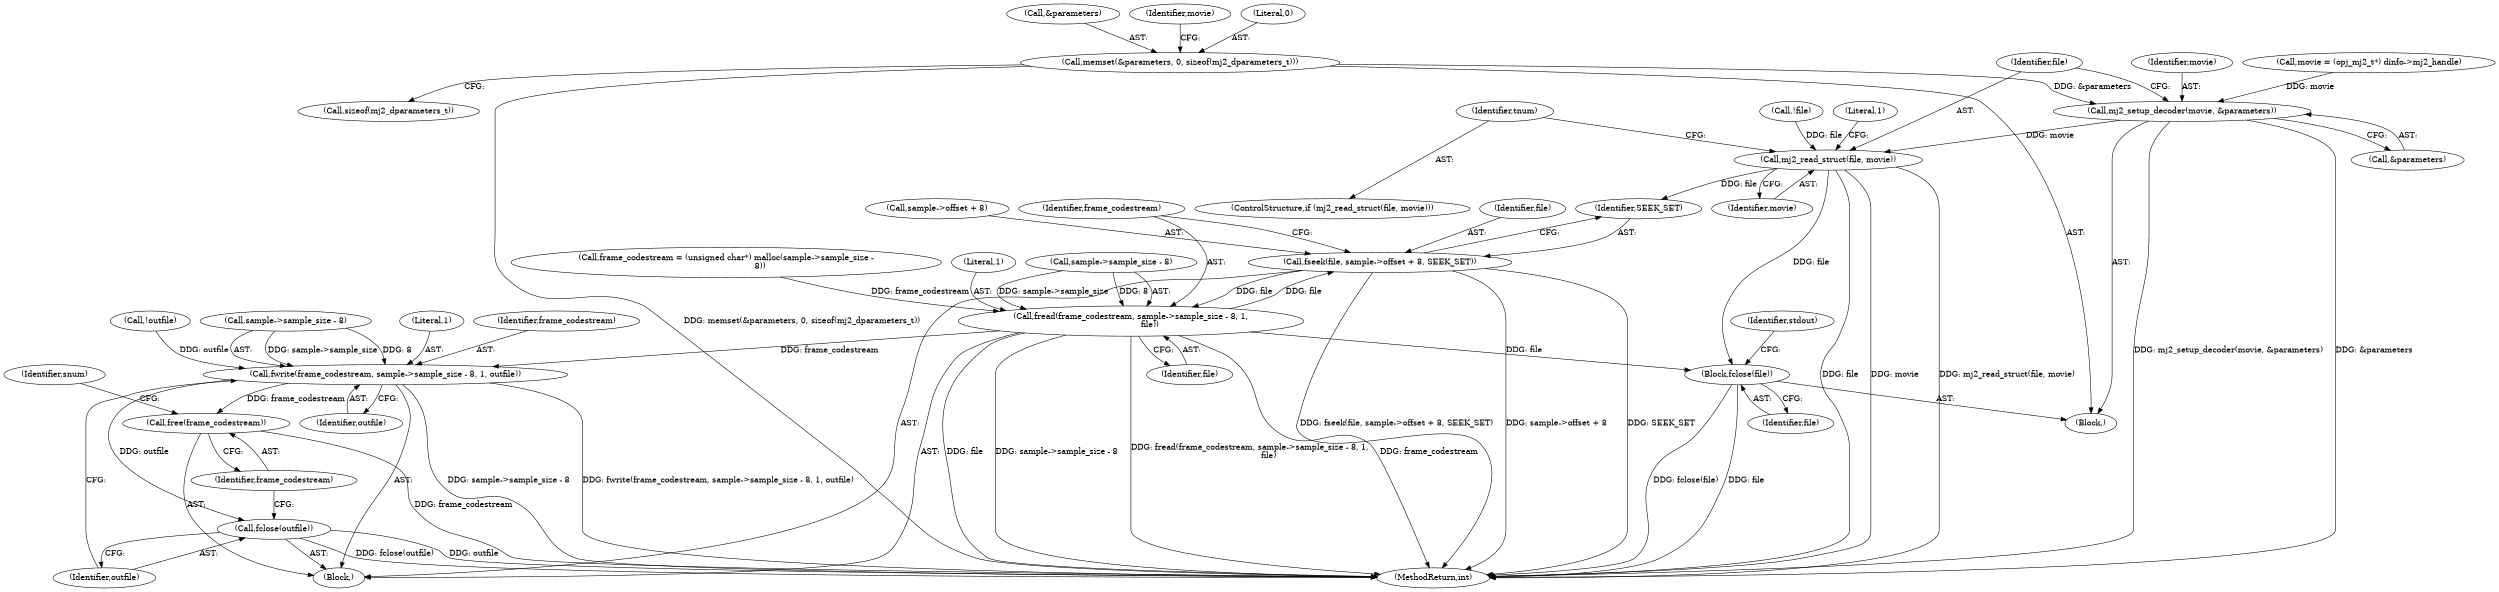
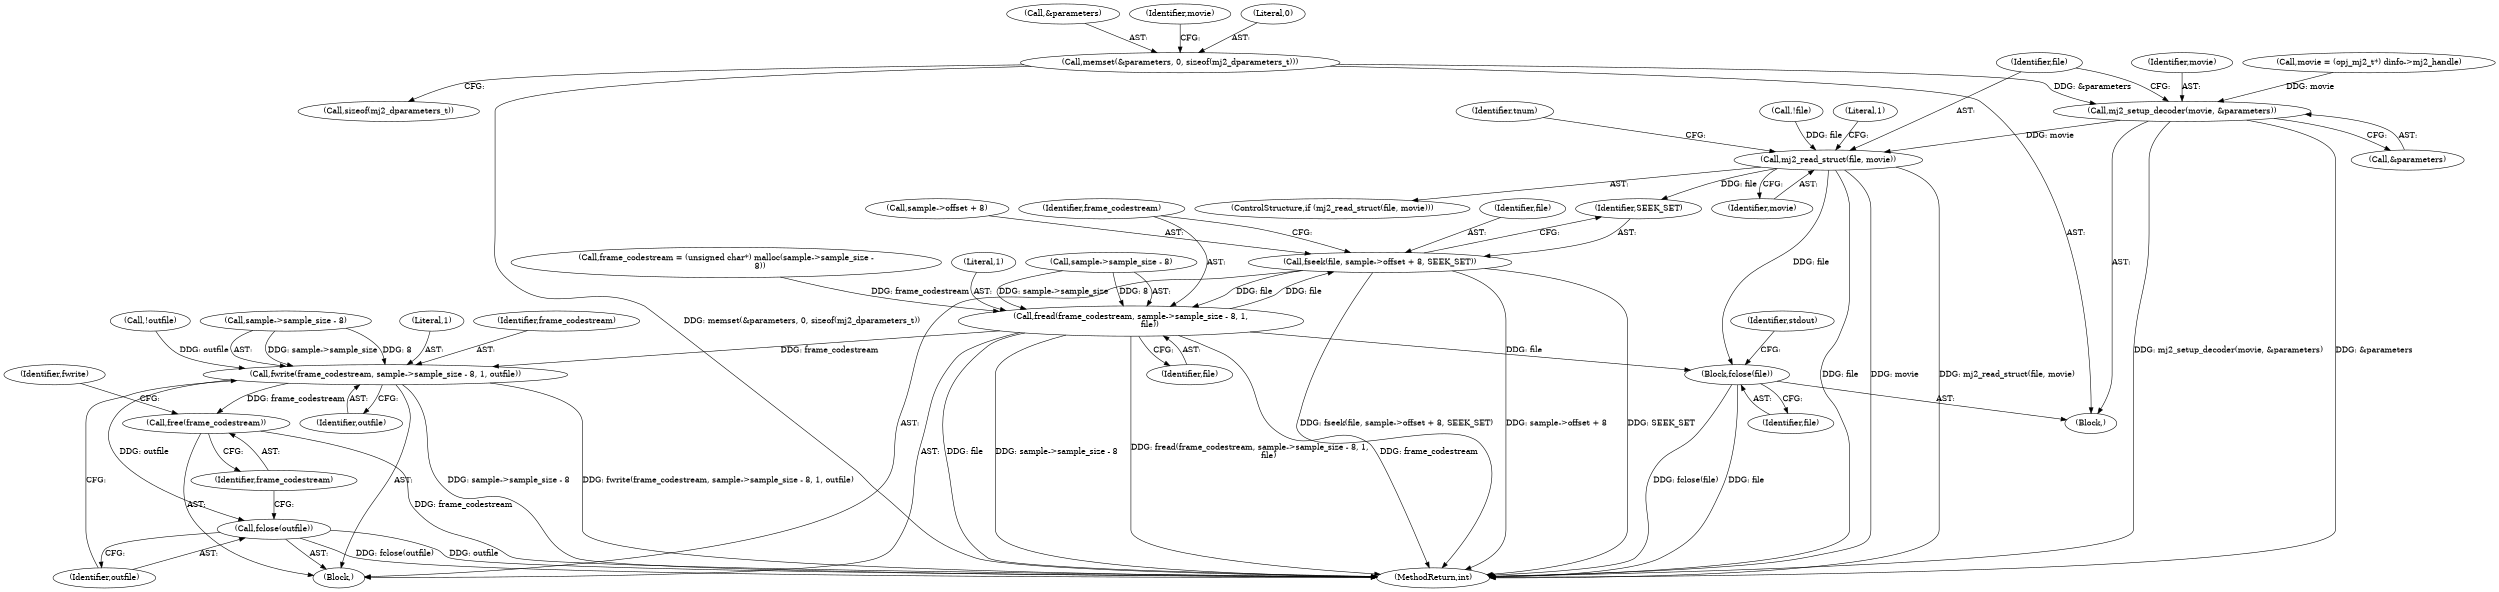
(1422, 158) -> (1589, 184)
(55, 375) -> (55, 375)
